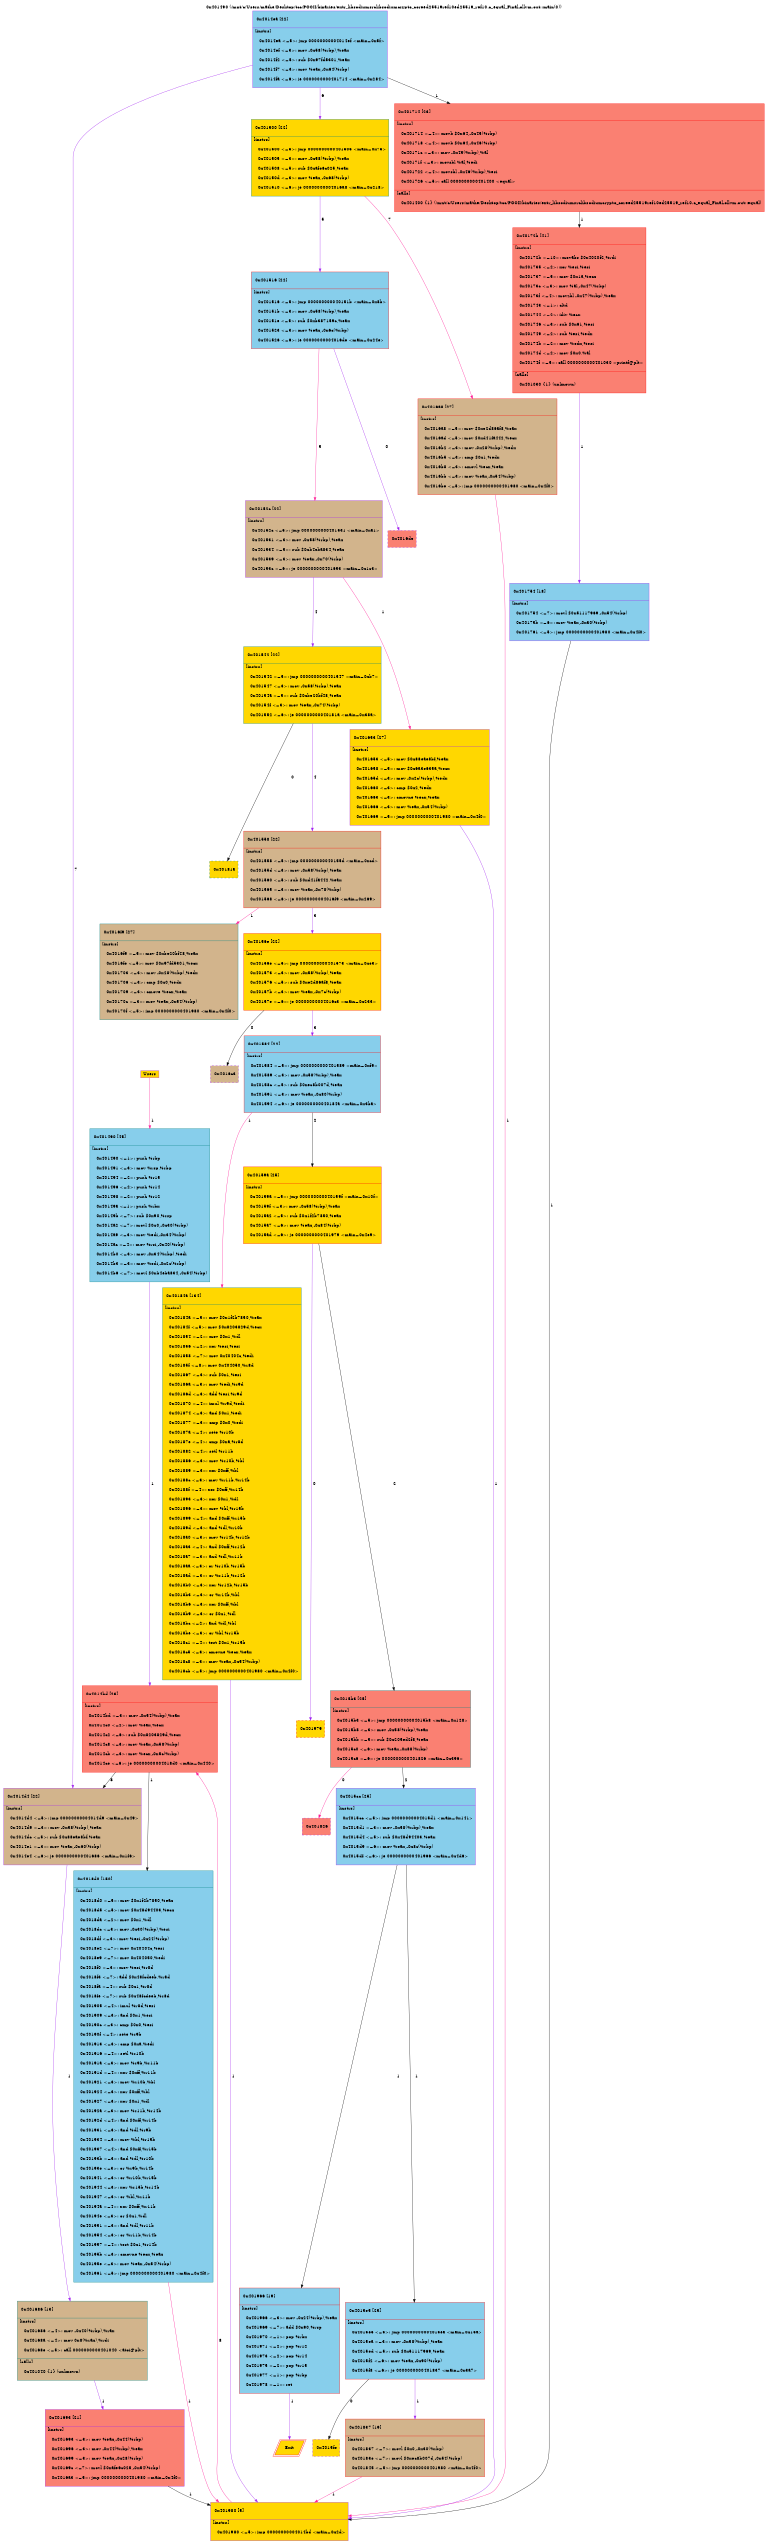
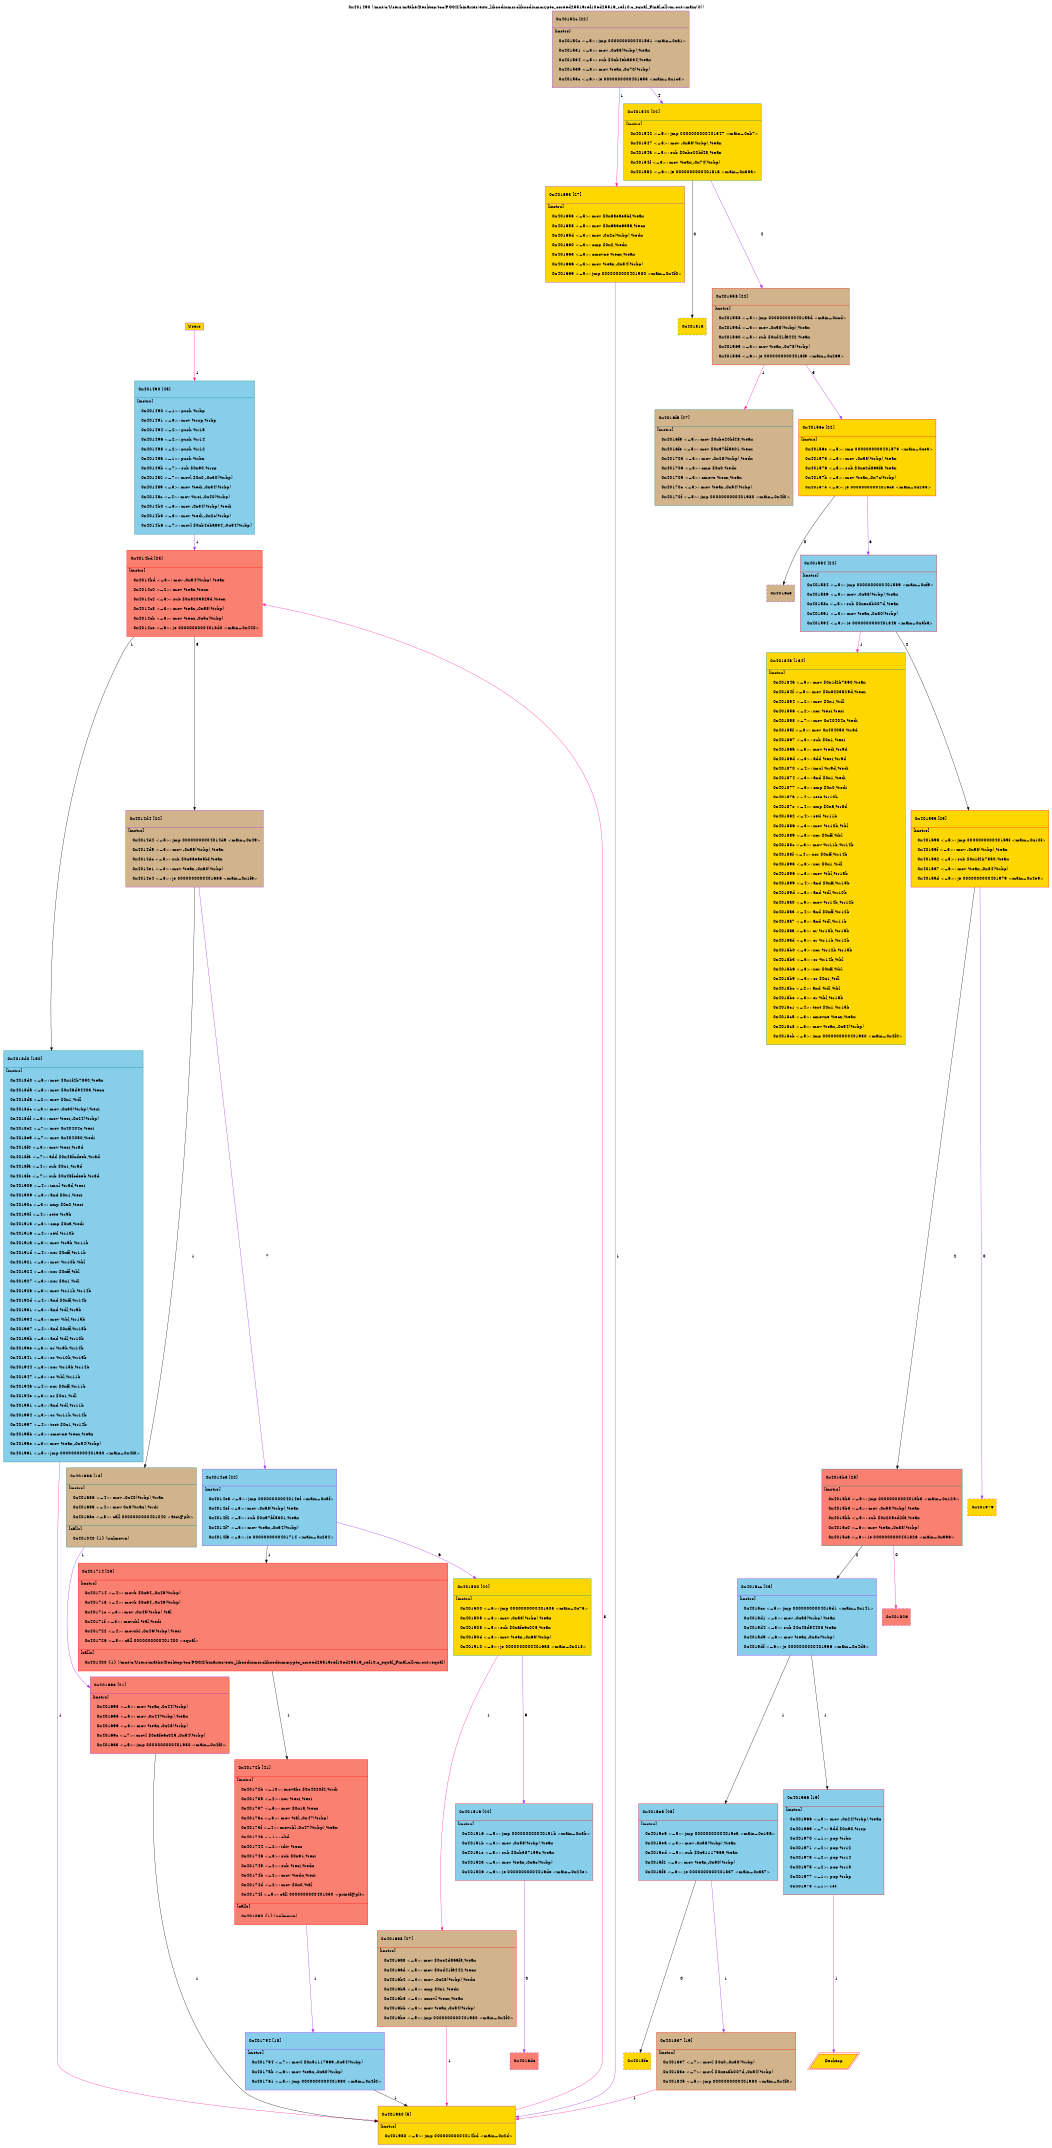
(389, 220) -> (488, 1715)
(317, 423) -> none
(73, 867) -> (232, 1176)
(53, 2082) -> (182, 1177)
(231, 2093) -> none
(290, 2448) -> (834, 2061)
